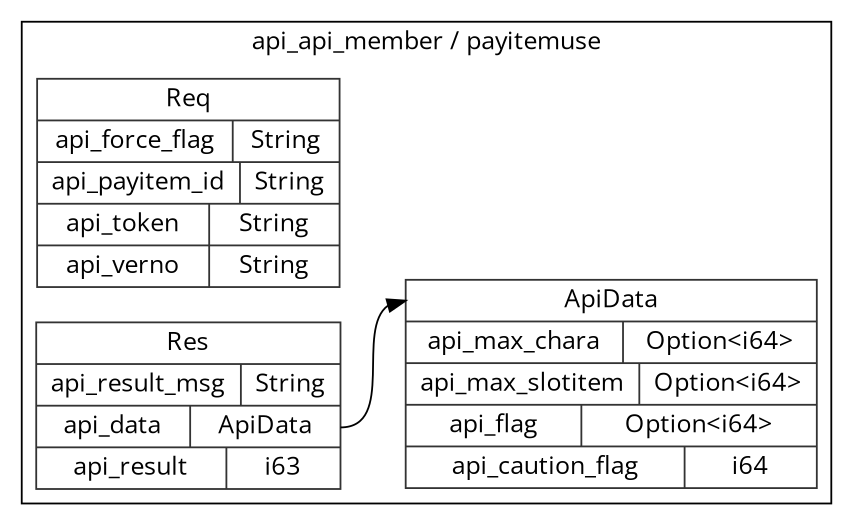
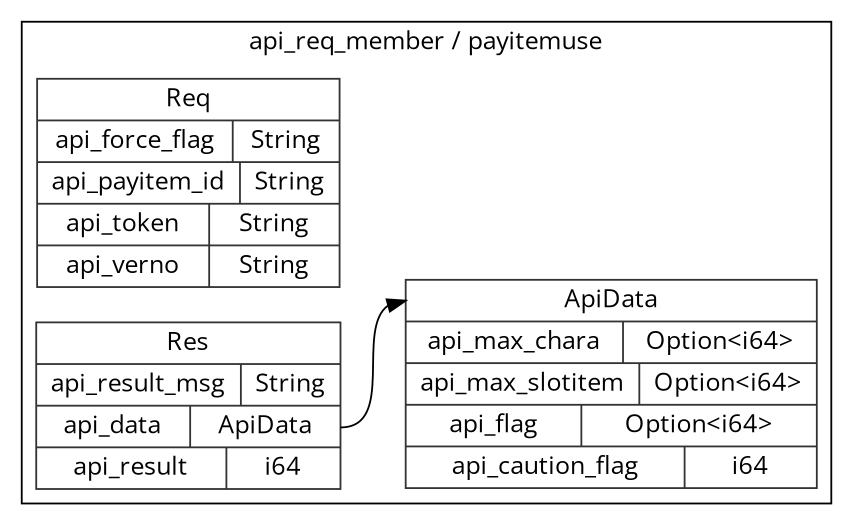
(427, 43) -> (427, 43)
(283, 467) -> (283, 467)
